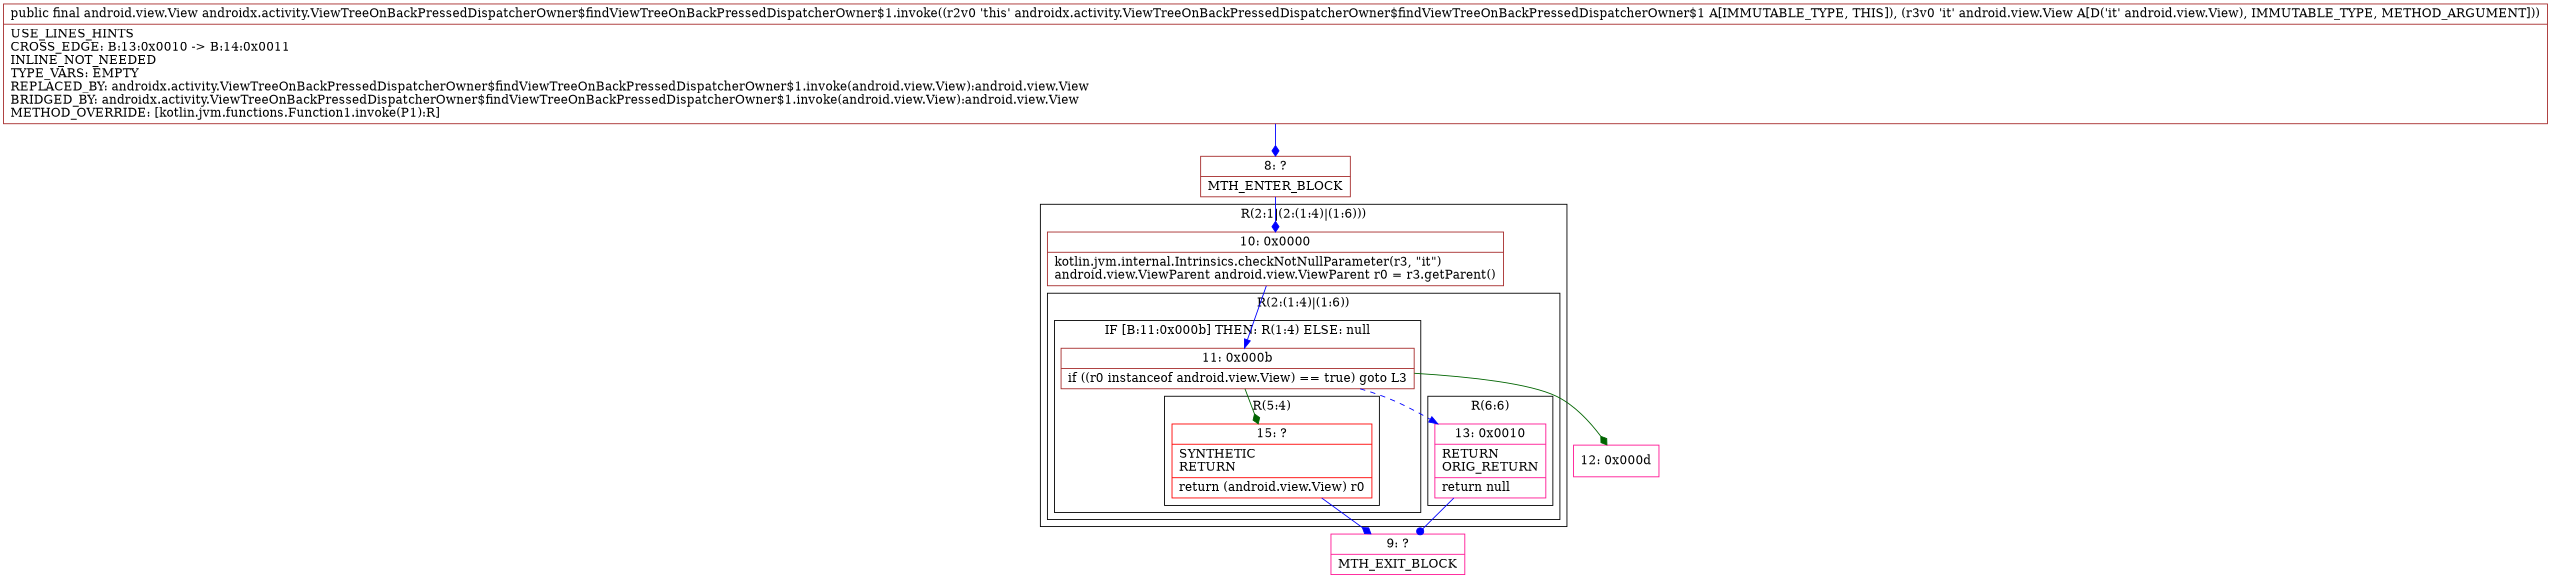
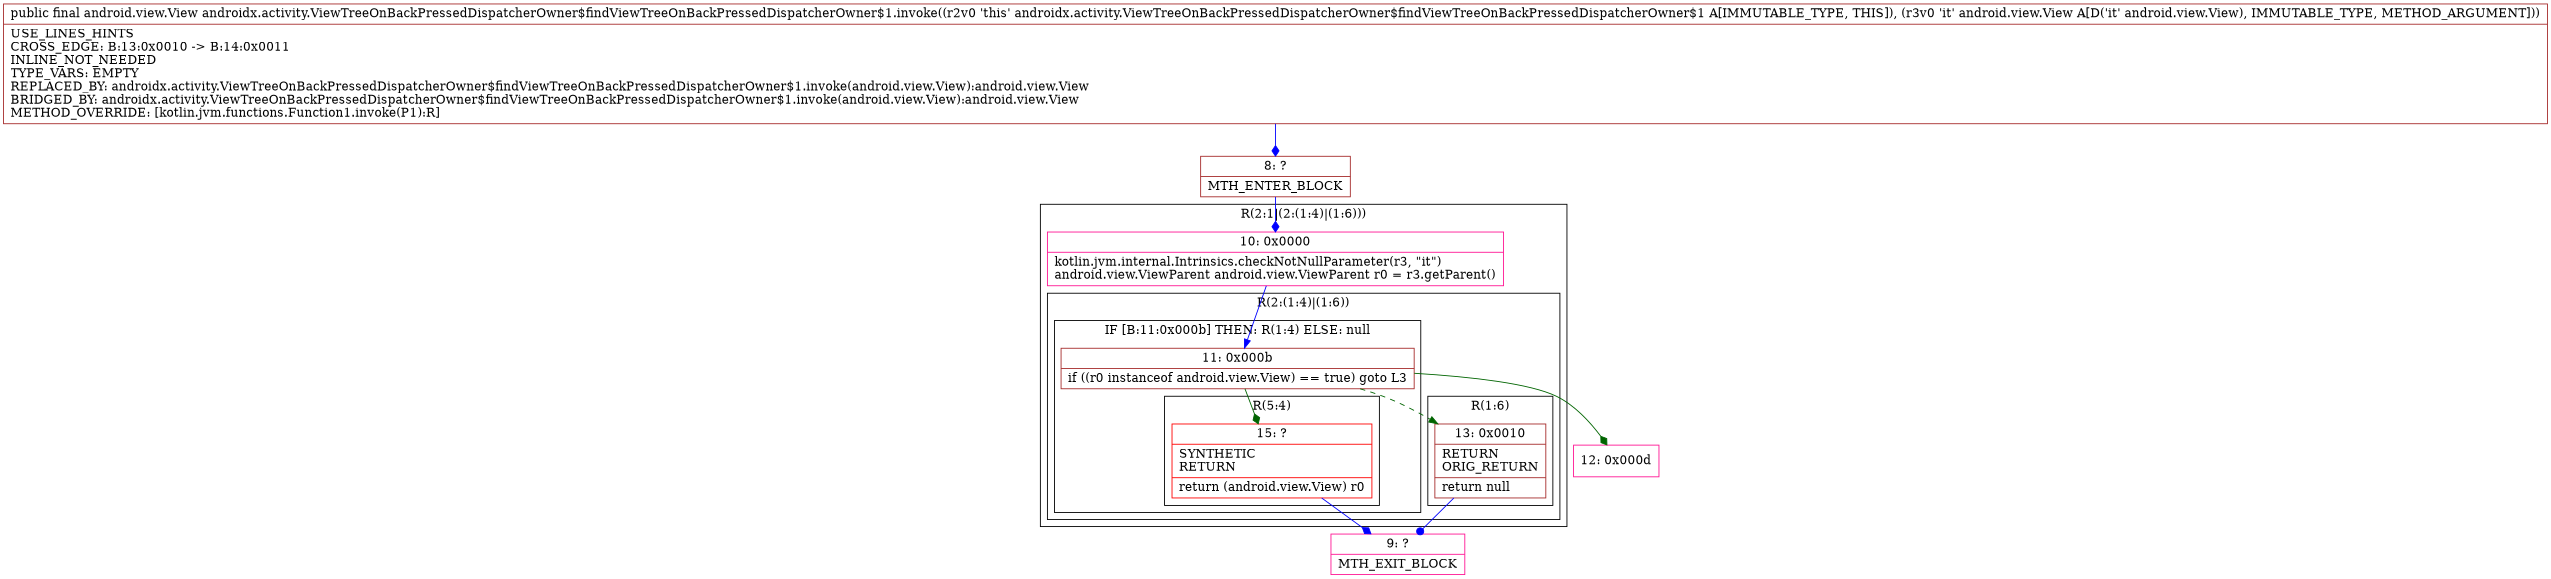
(1275, 259) -> (1275, 259)
(1396, 402) -> (1396, 402)
(1490, 406) -> (1490, 406)
(1490, 461) -> (1490, 461)
